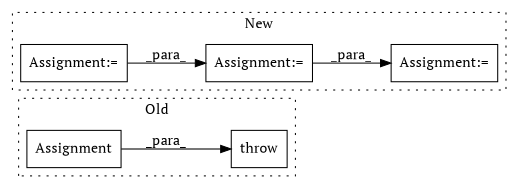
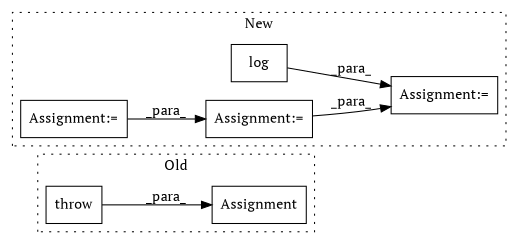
none -> (259, 63)
(171, 149) -> (152, 205)
